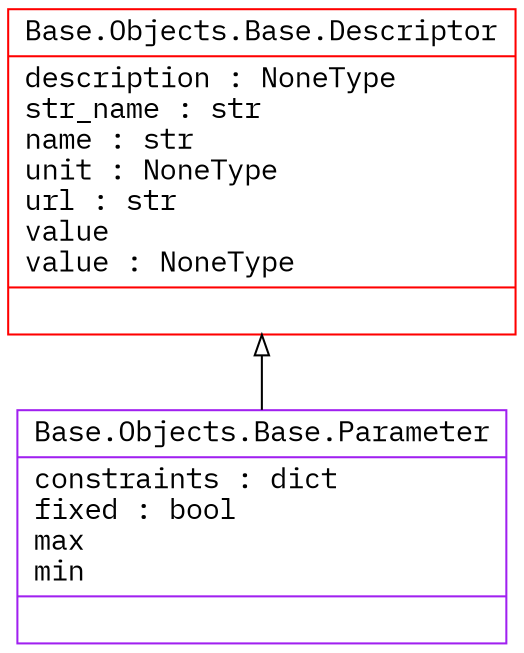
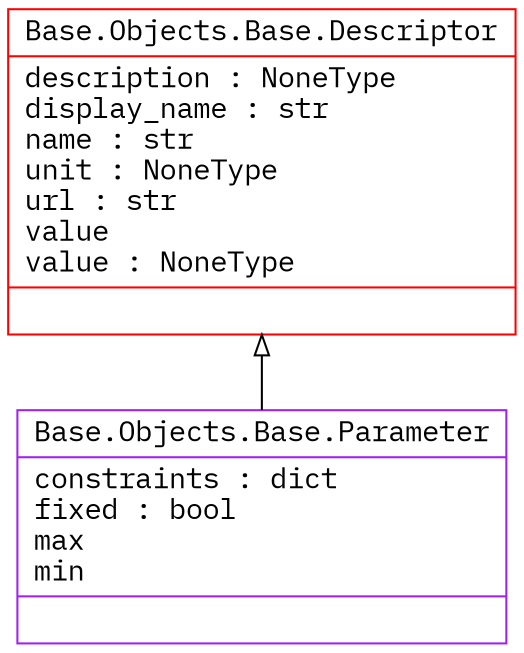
(143, 109) -> (177, 109)
